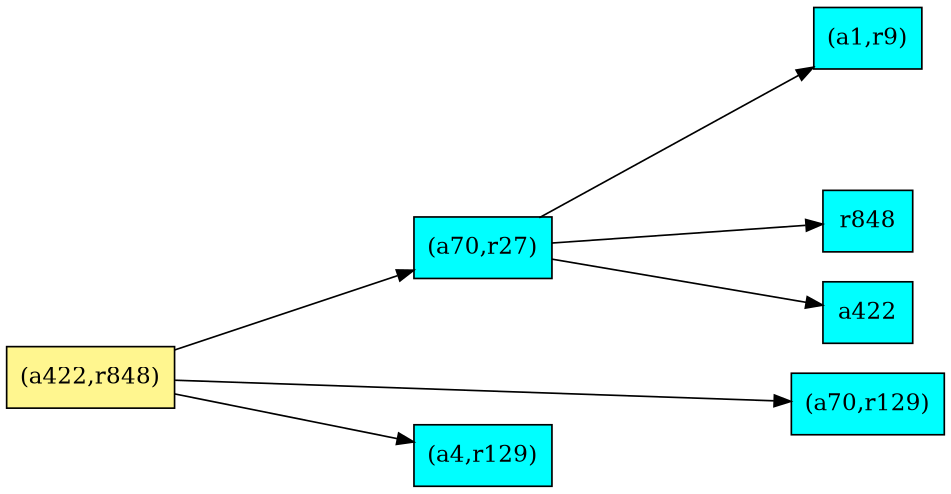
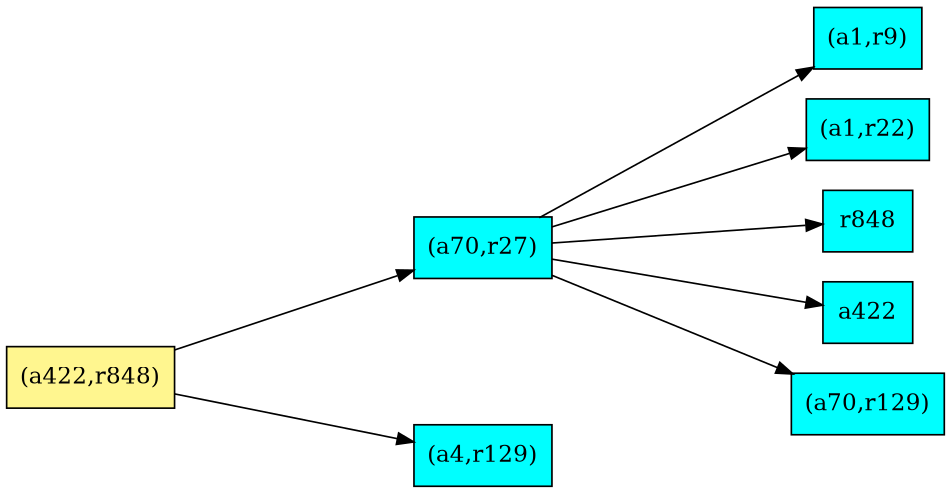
none -> (868, 130)
(475, 391) -> (665, 321)
